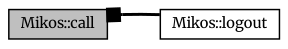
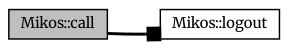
(141, 14) -> (126, 34)
